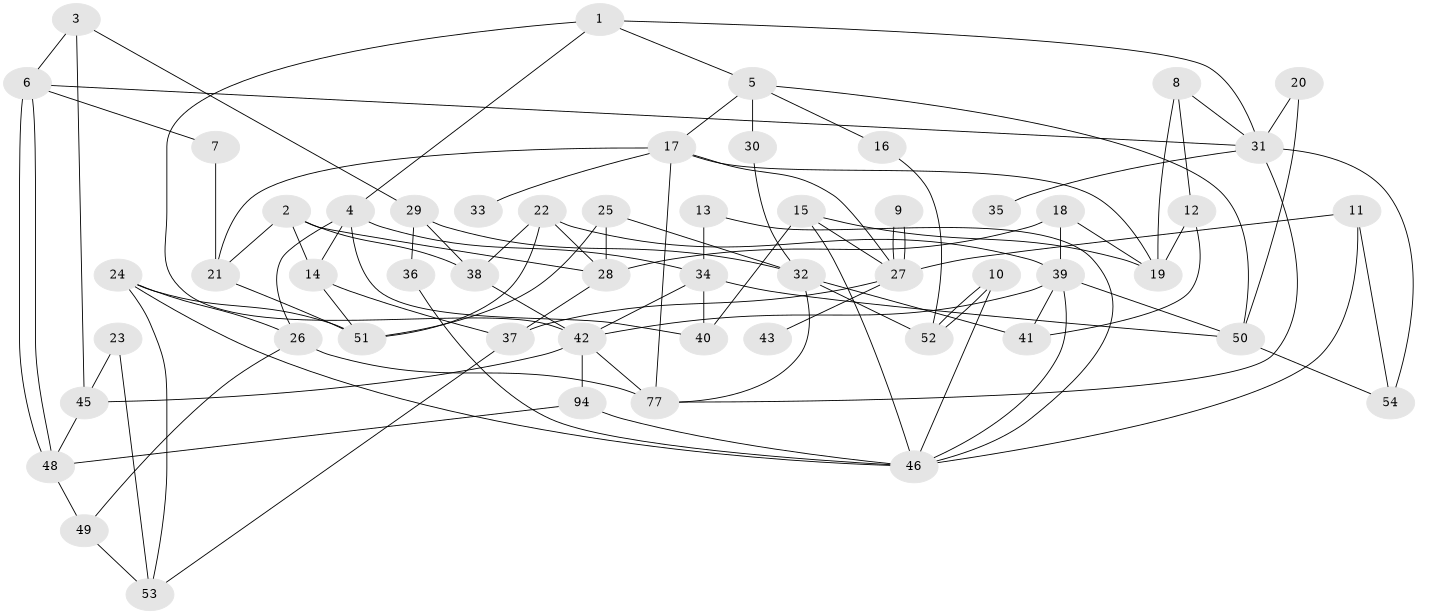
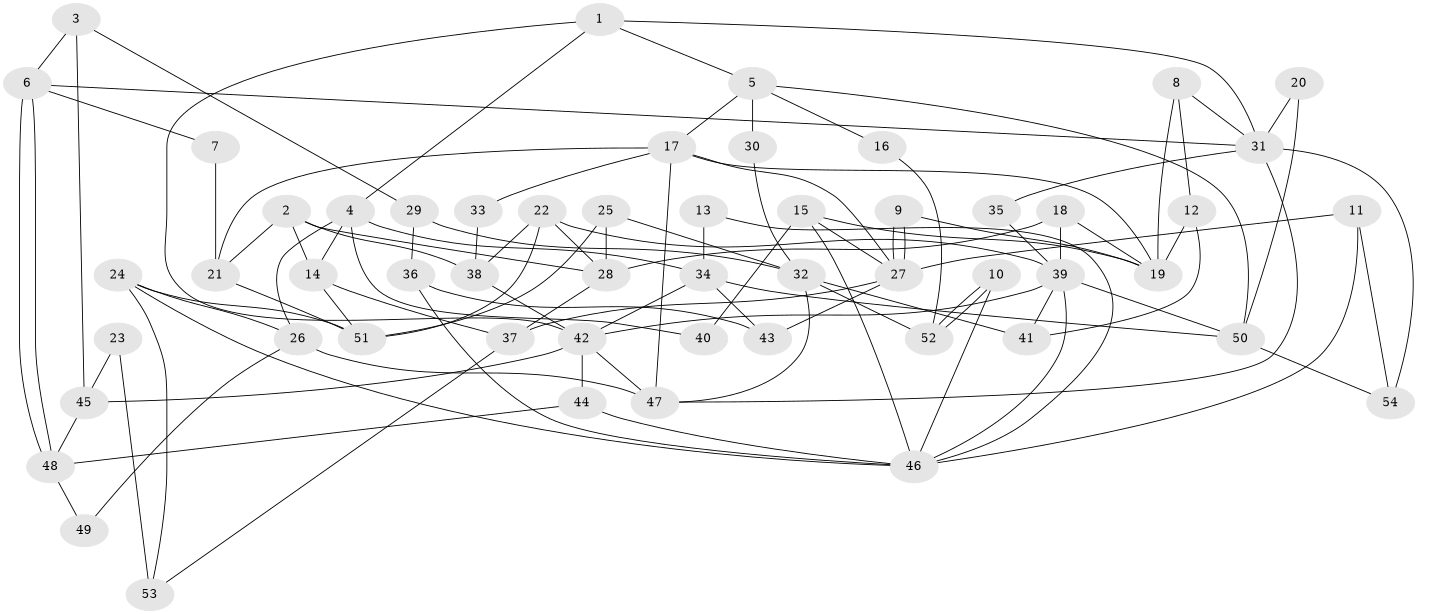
(436, 234) -> (477, 243)
none -> (1031, 239)
none -> (1029, 243)
none -> (589, 307)
(704, 310) -> (737, 308)
(582, 403) -> (582, 403)
(655, 403) -> (655, 403)
(117, 563) -> none
